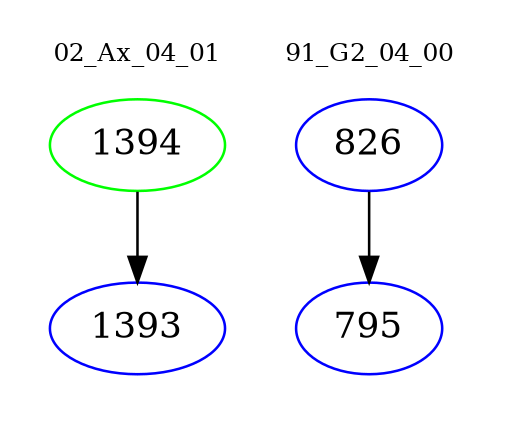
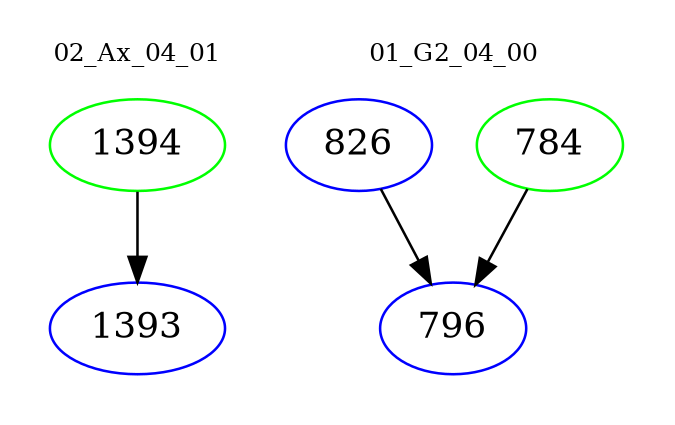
(370, 55) -> (454, 55)
none -> (550, 145)
(369, 328) -> (453, 328)
